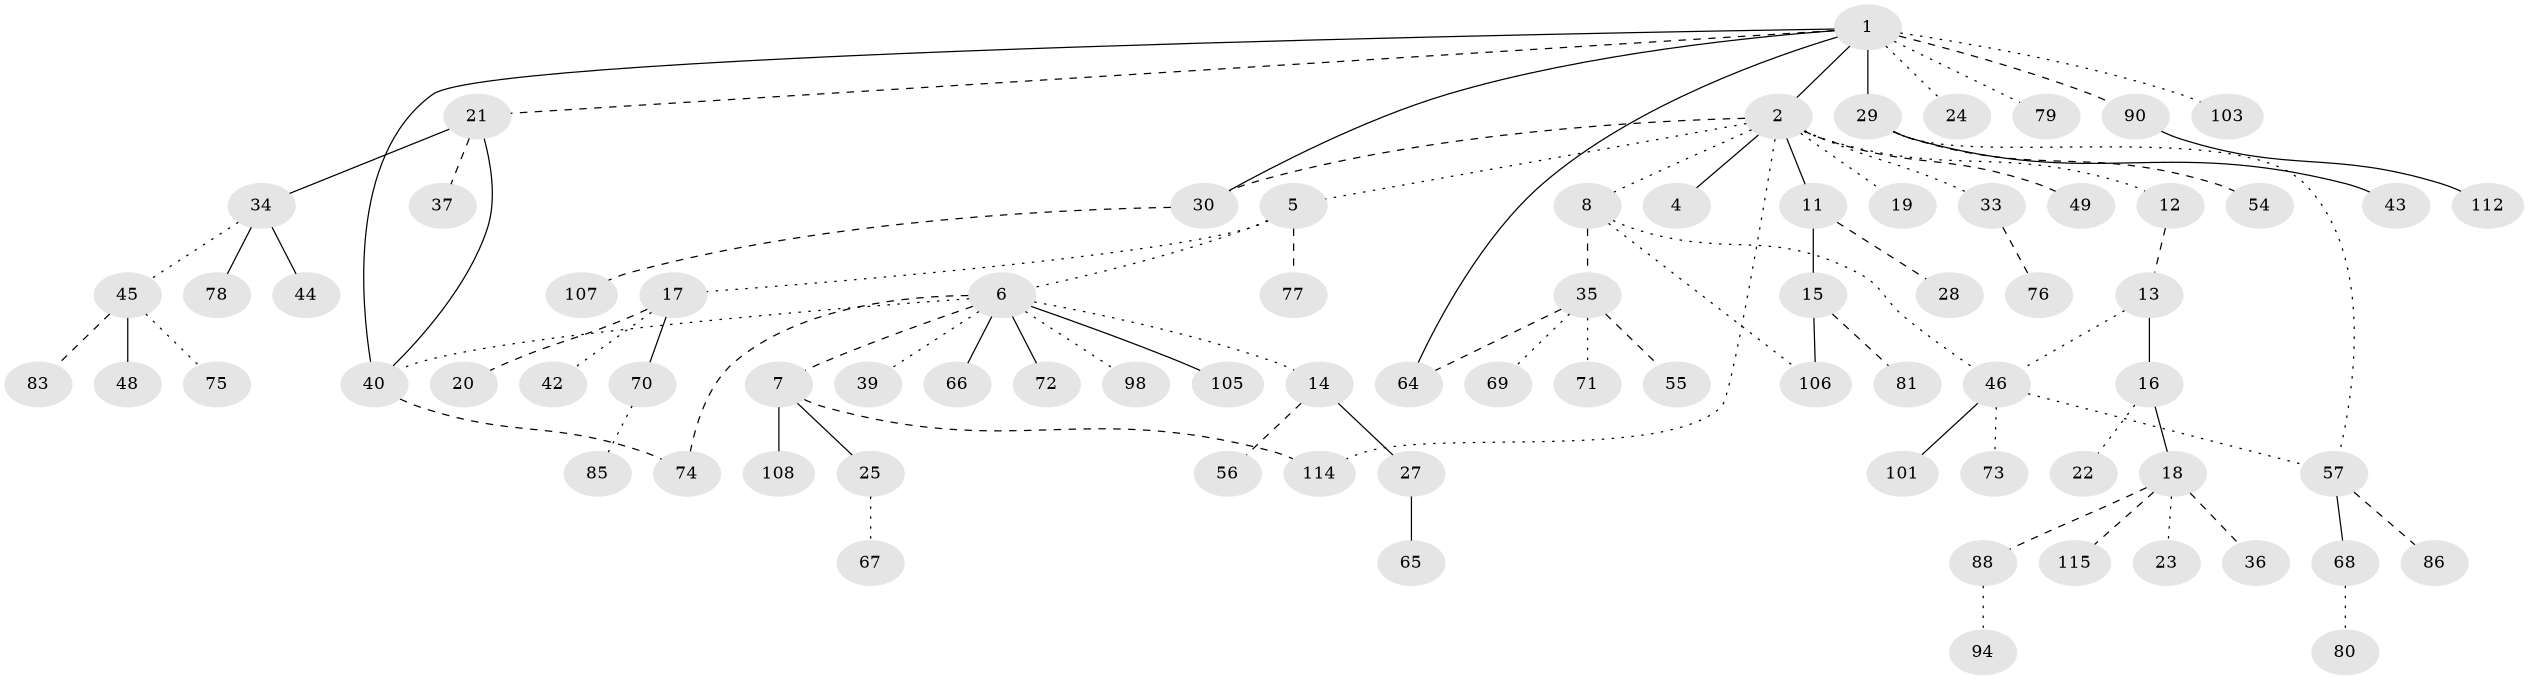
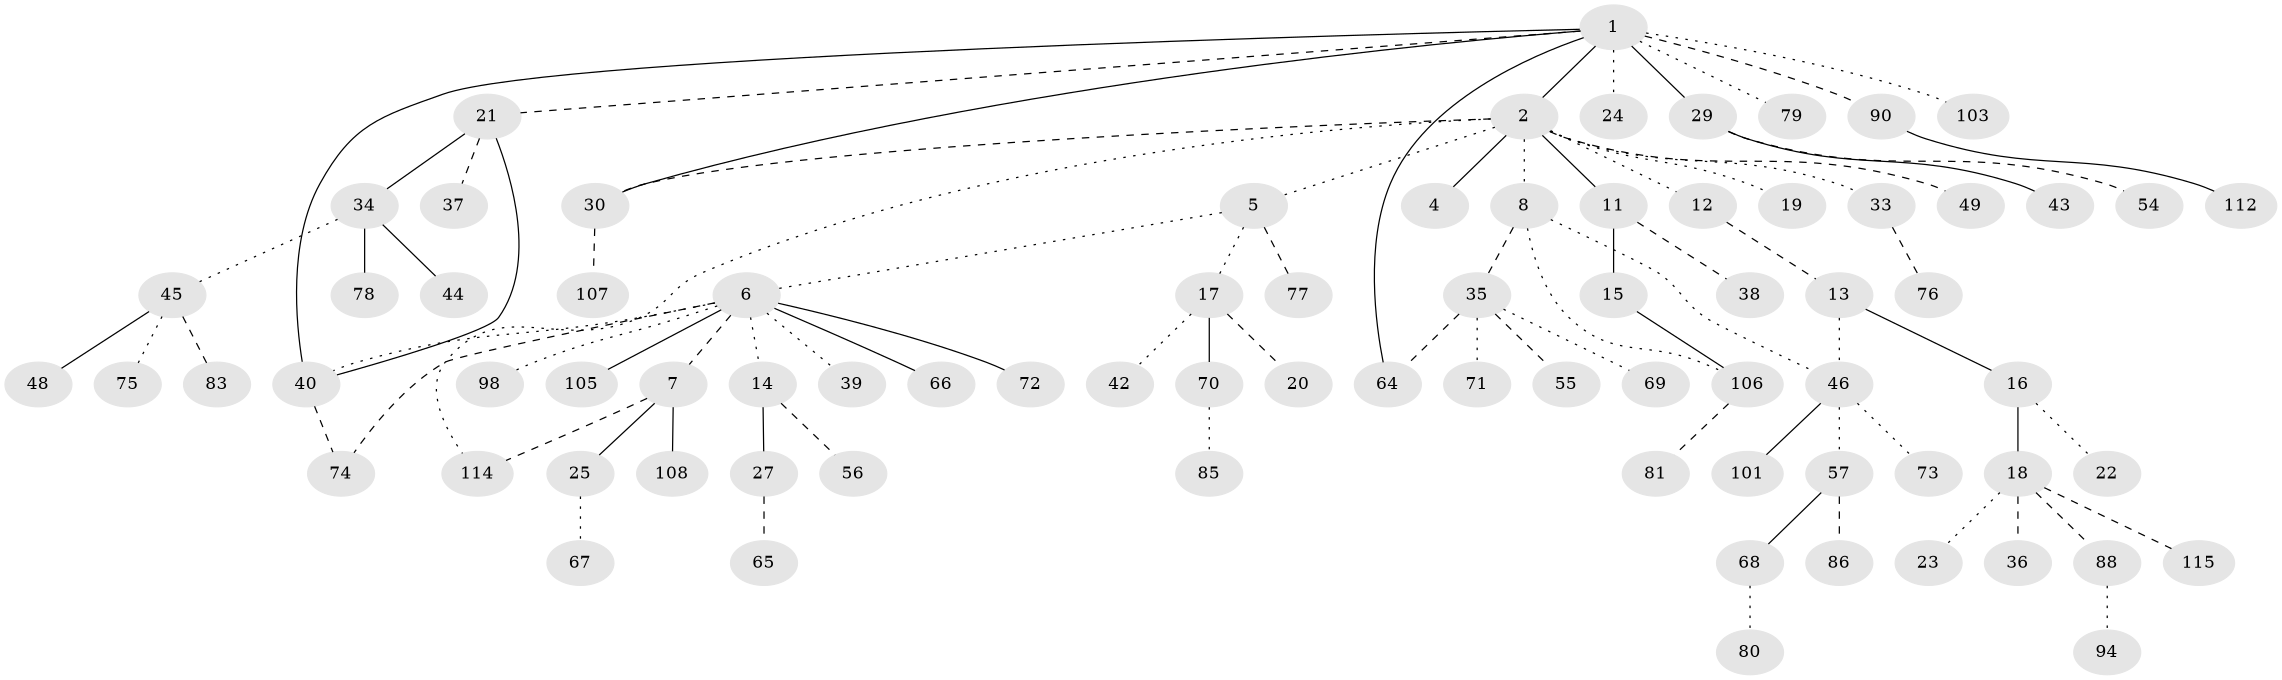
(2189, 150) -> none
(1950, 295) -> (1750, 295)
(1860, 340) -> (1702, 429)
(1411, 519) -> (764, 519)
